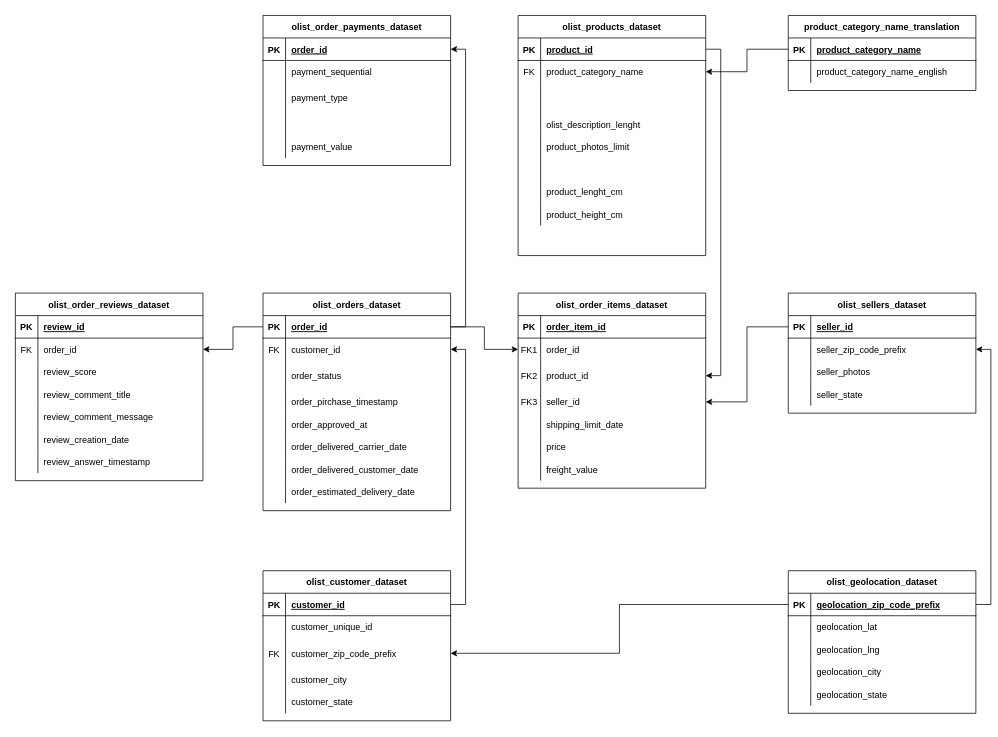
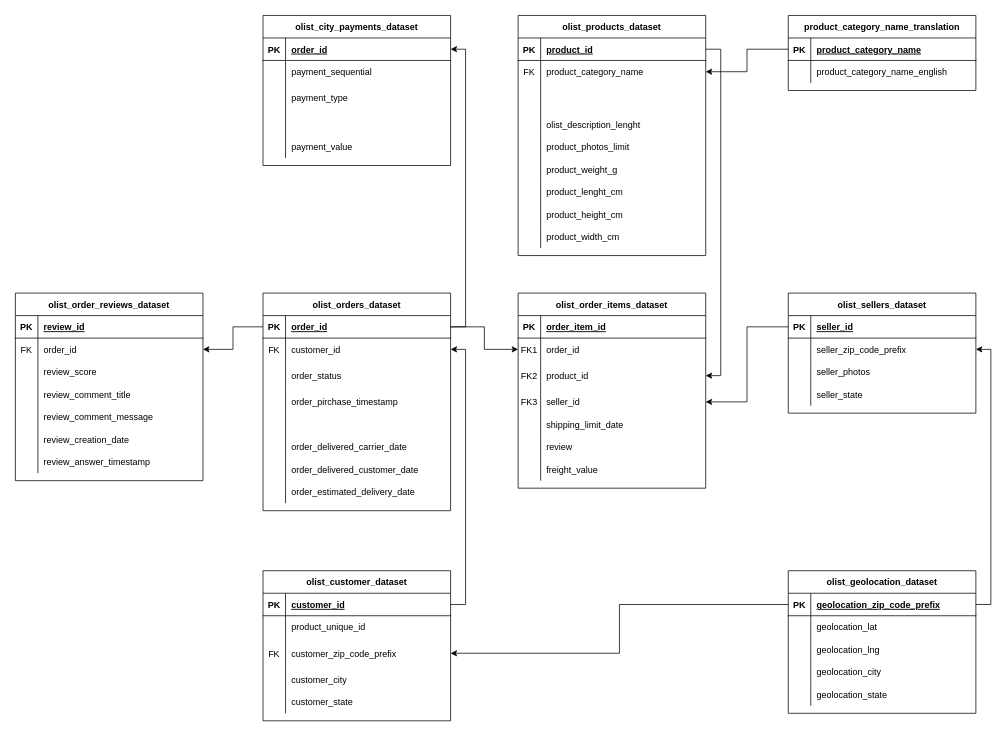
(356, 27) -> (356, 27)
none -> (623, 169)
none -> (623, 237)
(368, 424) -> none
(557, 447) -> (560, 447)
(334, 627) -> (332, 627)
